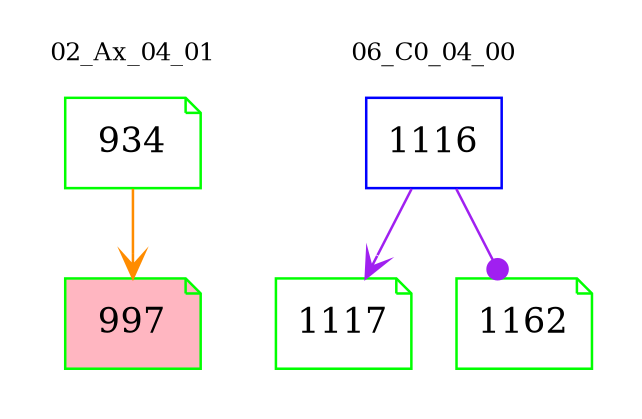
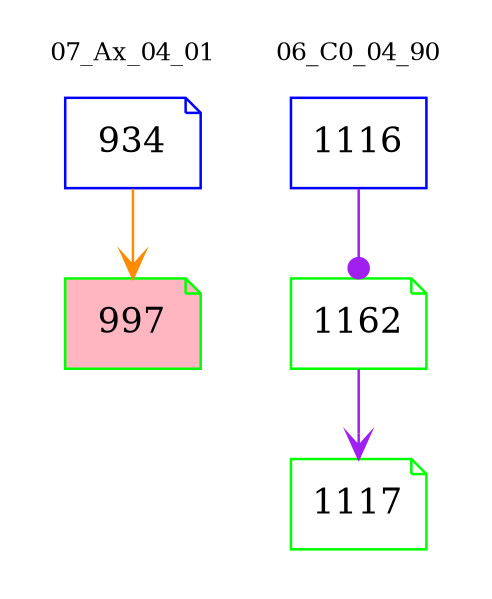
(133, 54) -> (133, 54)
(434, 54) -> (359, 54)
(133, 143) -> (133, 143)
(395, 222) -> (359, 402)
